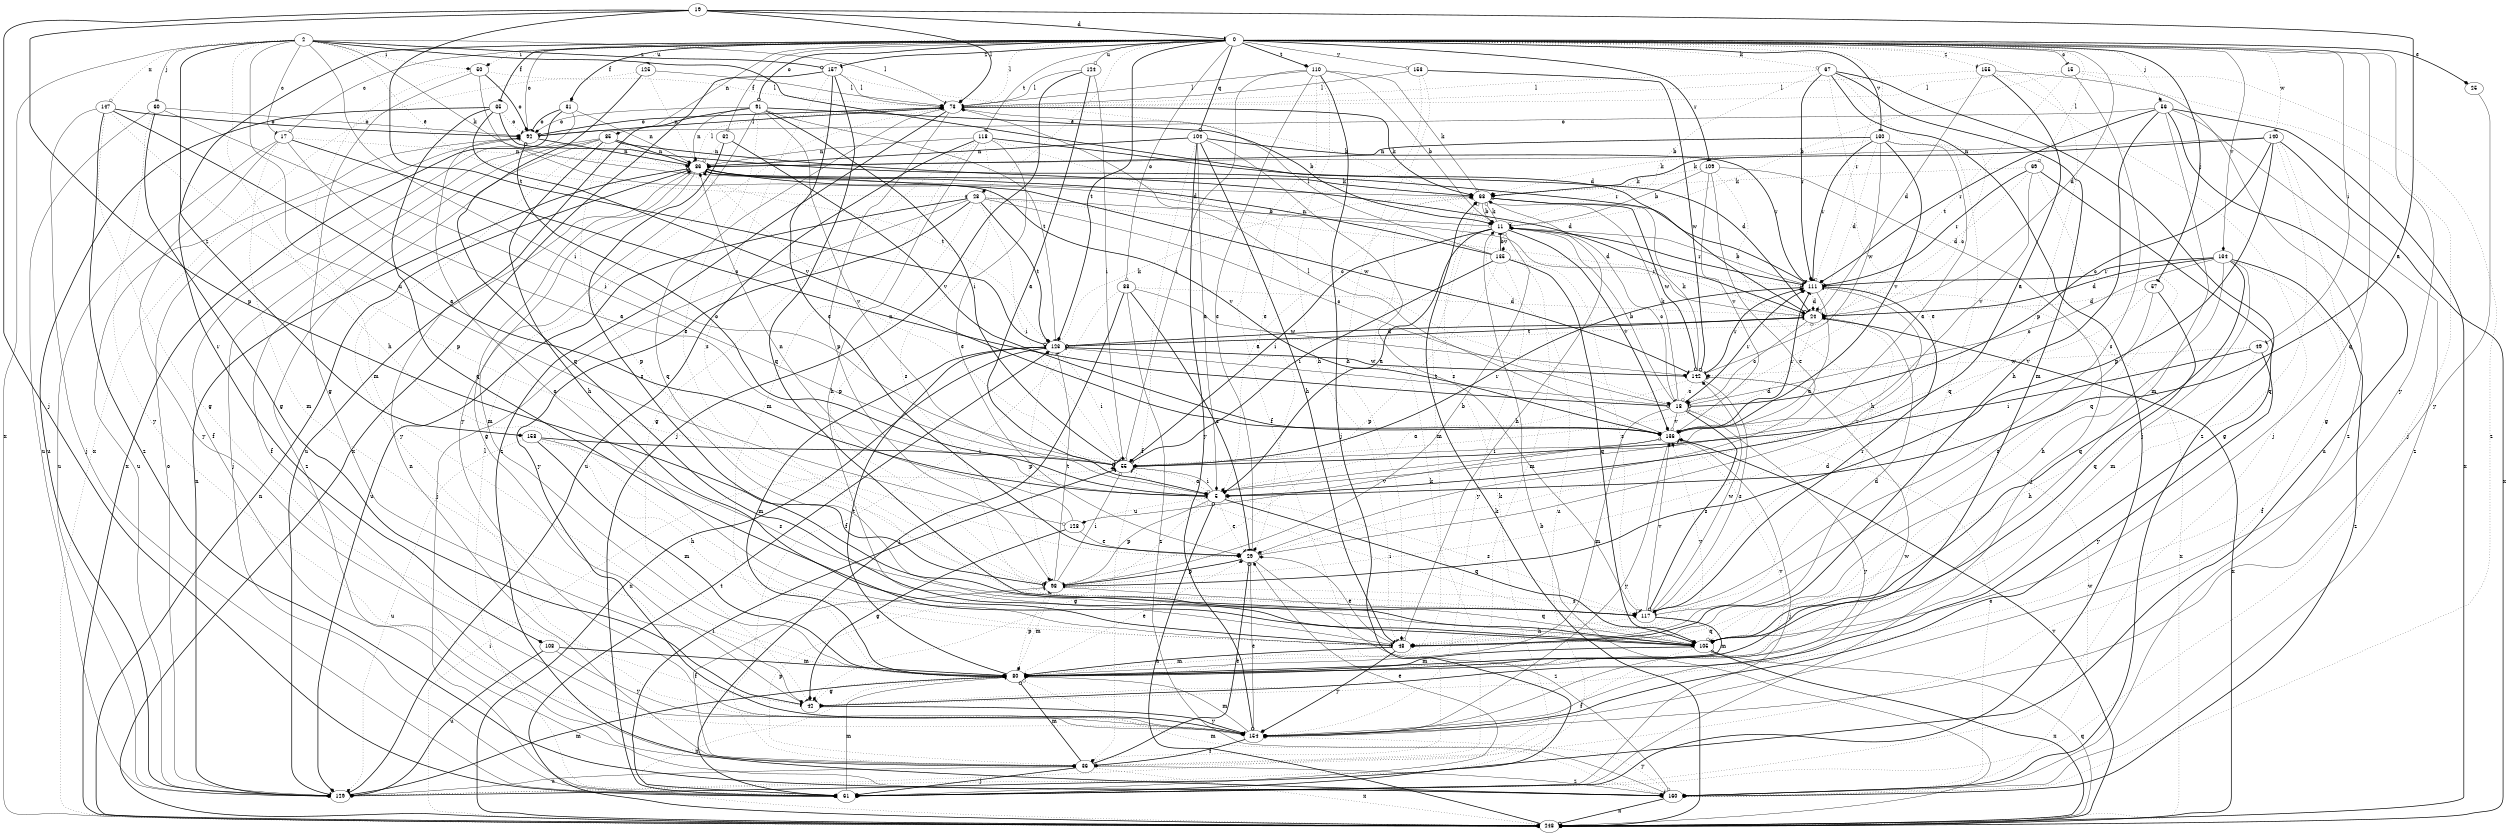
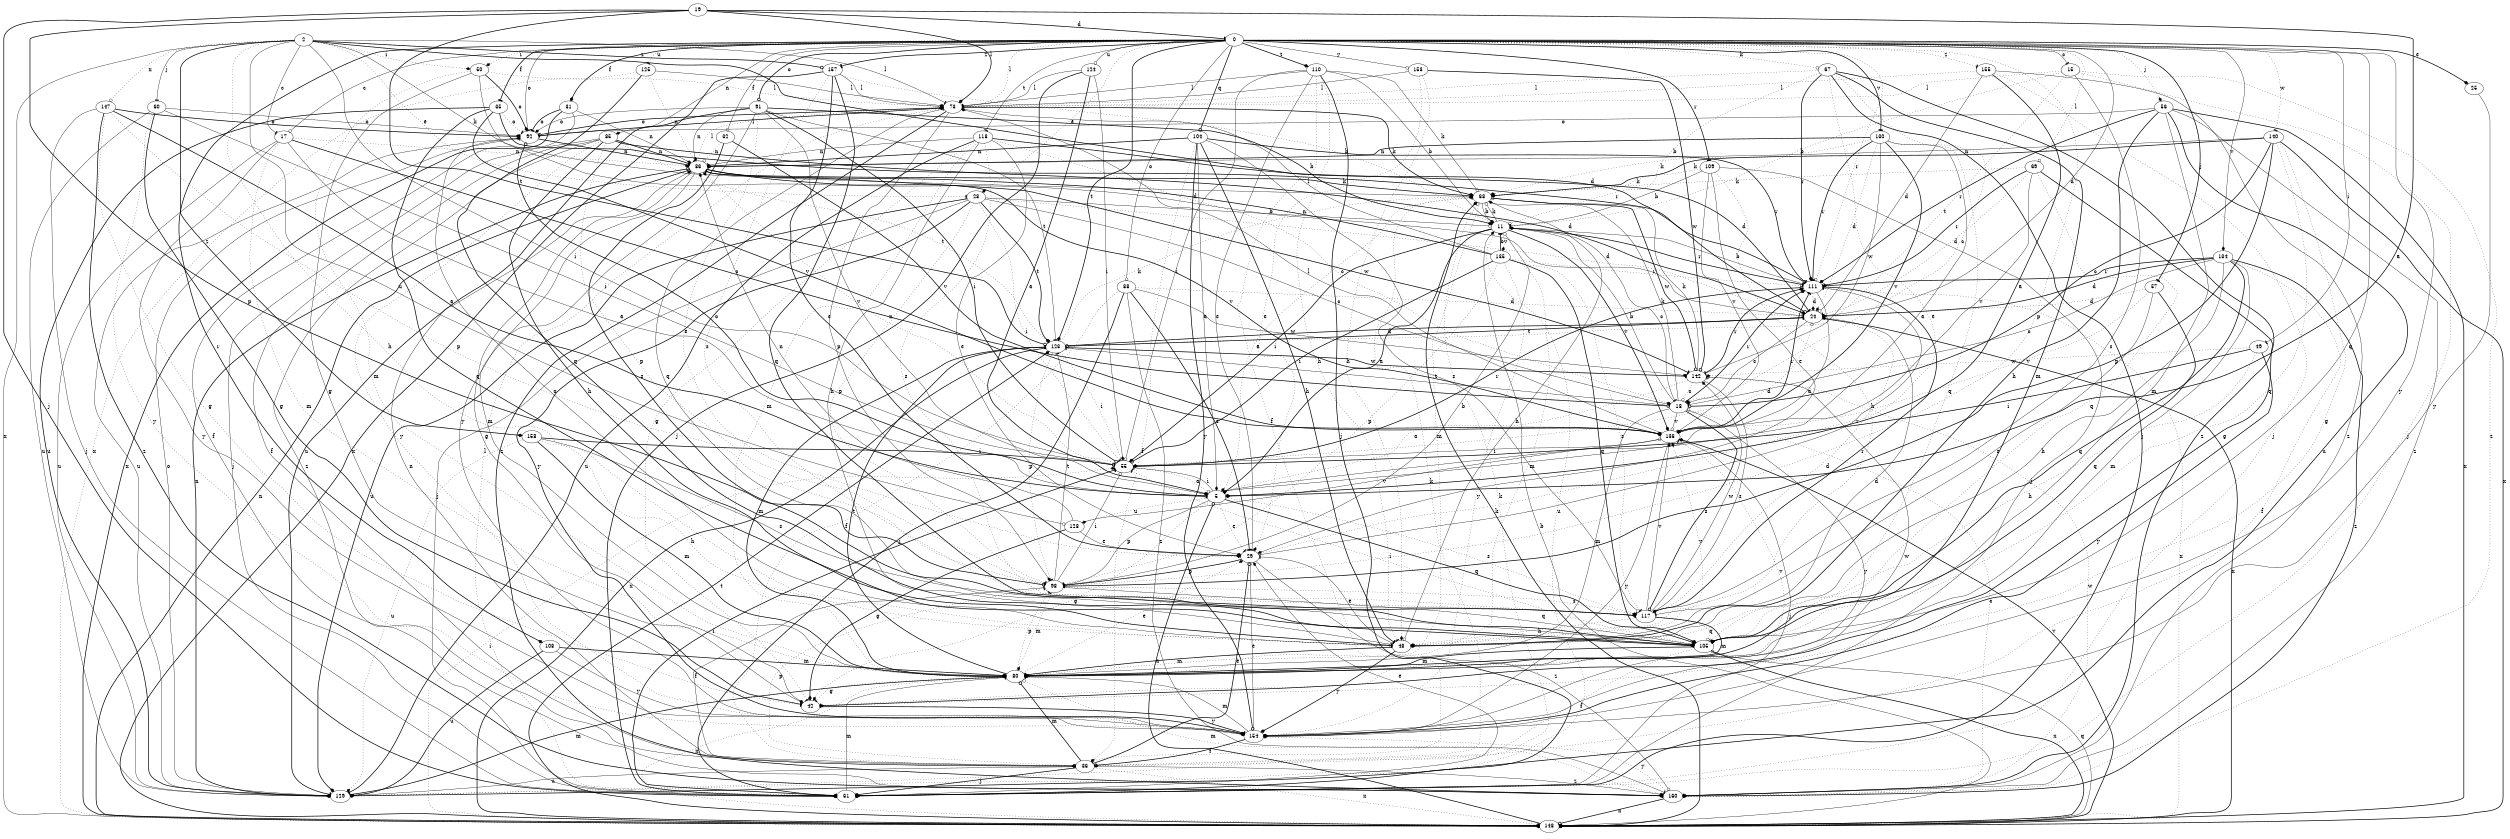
(1336, 586) -> (1336, 586)
(1549, 826) -> (1549, 826)
